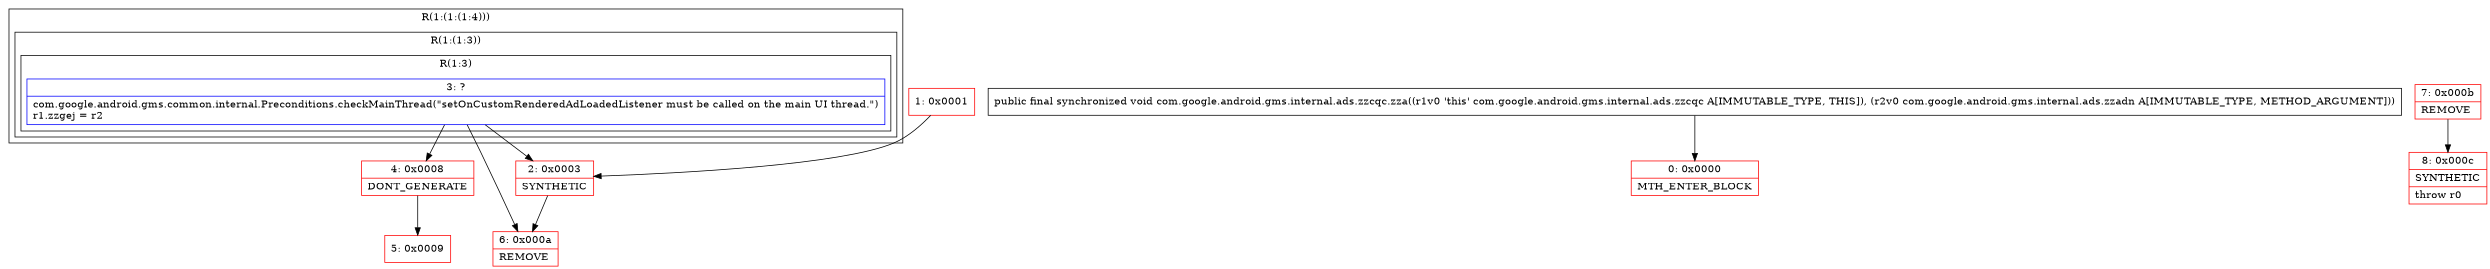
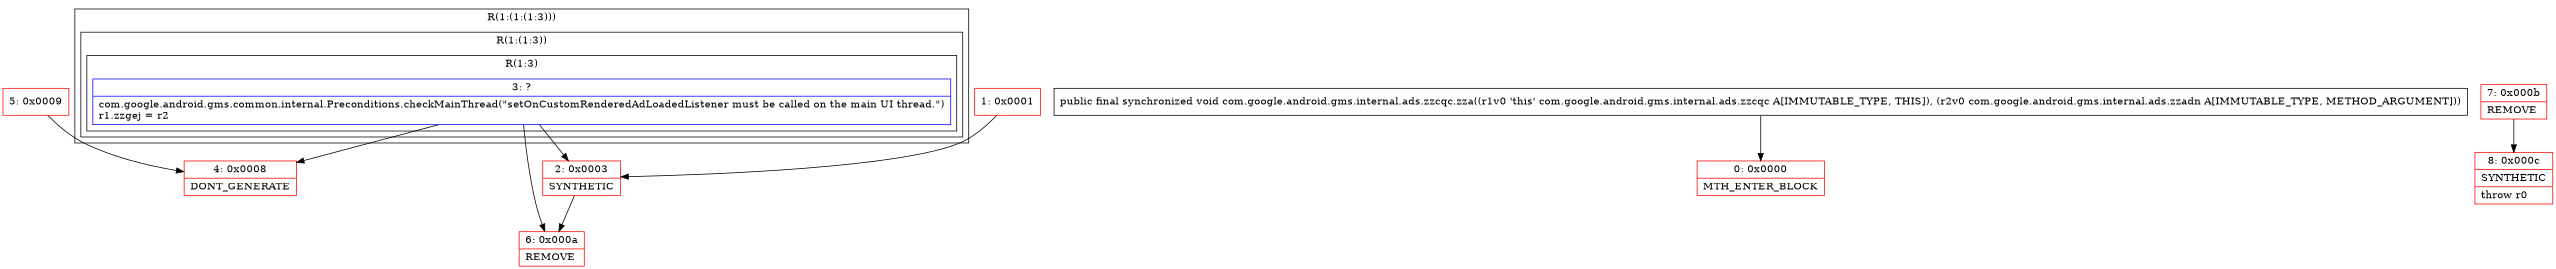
(456, 18) -> (522, 18)
(418, 212) -> (107, 153)
